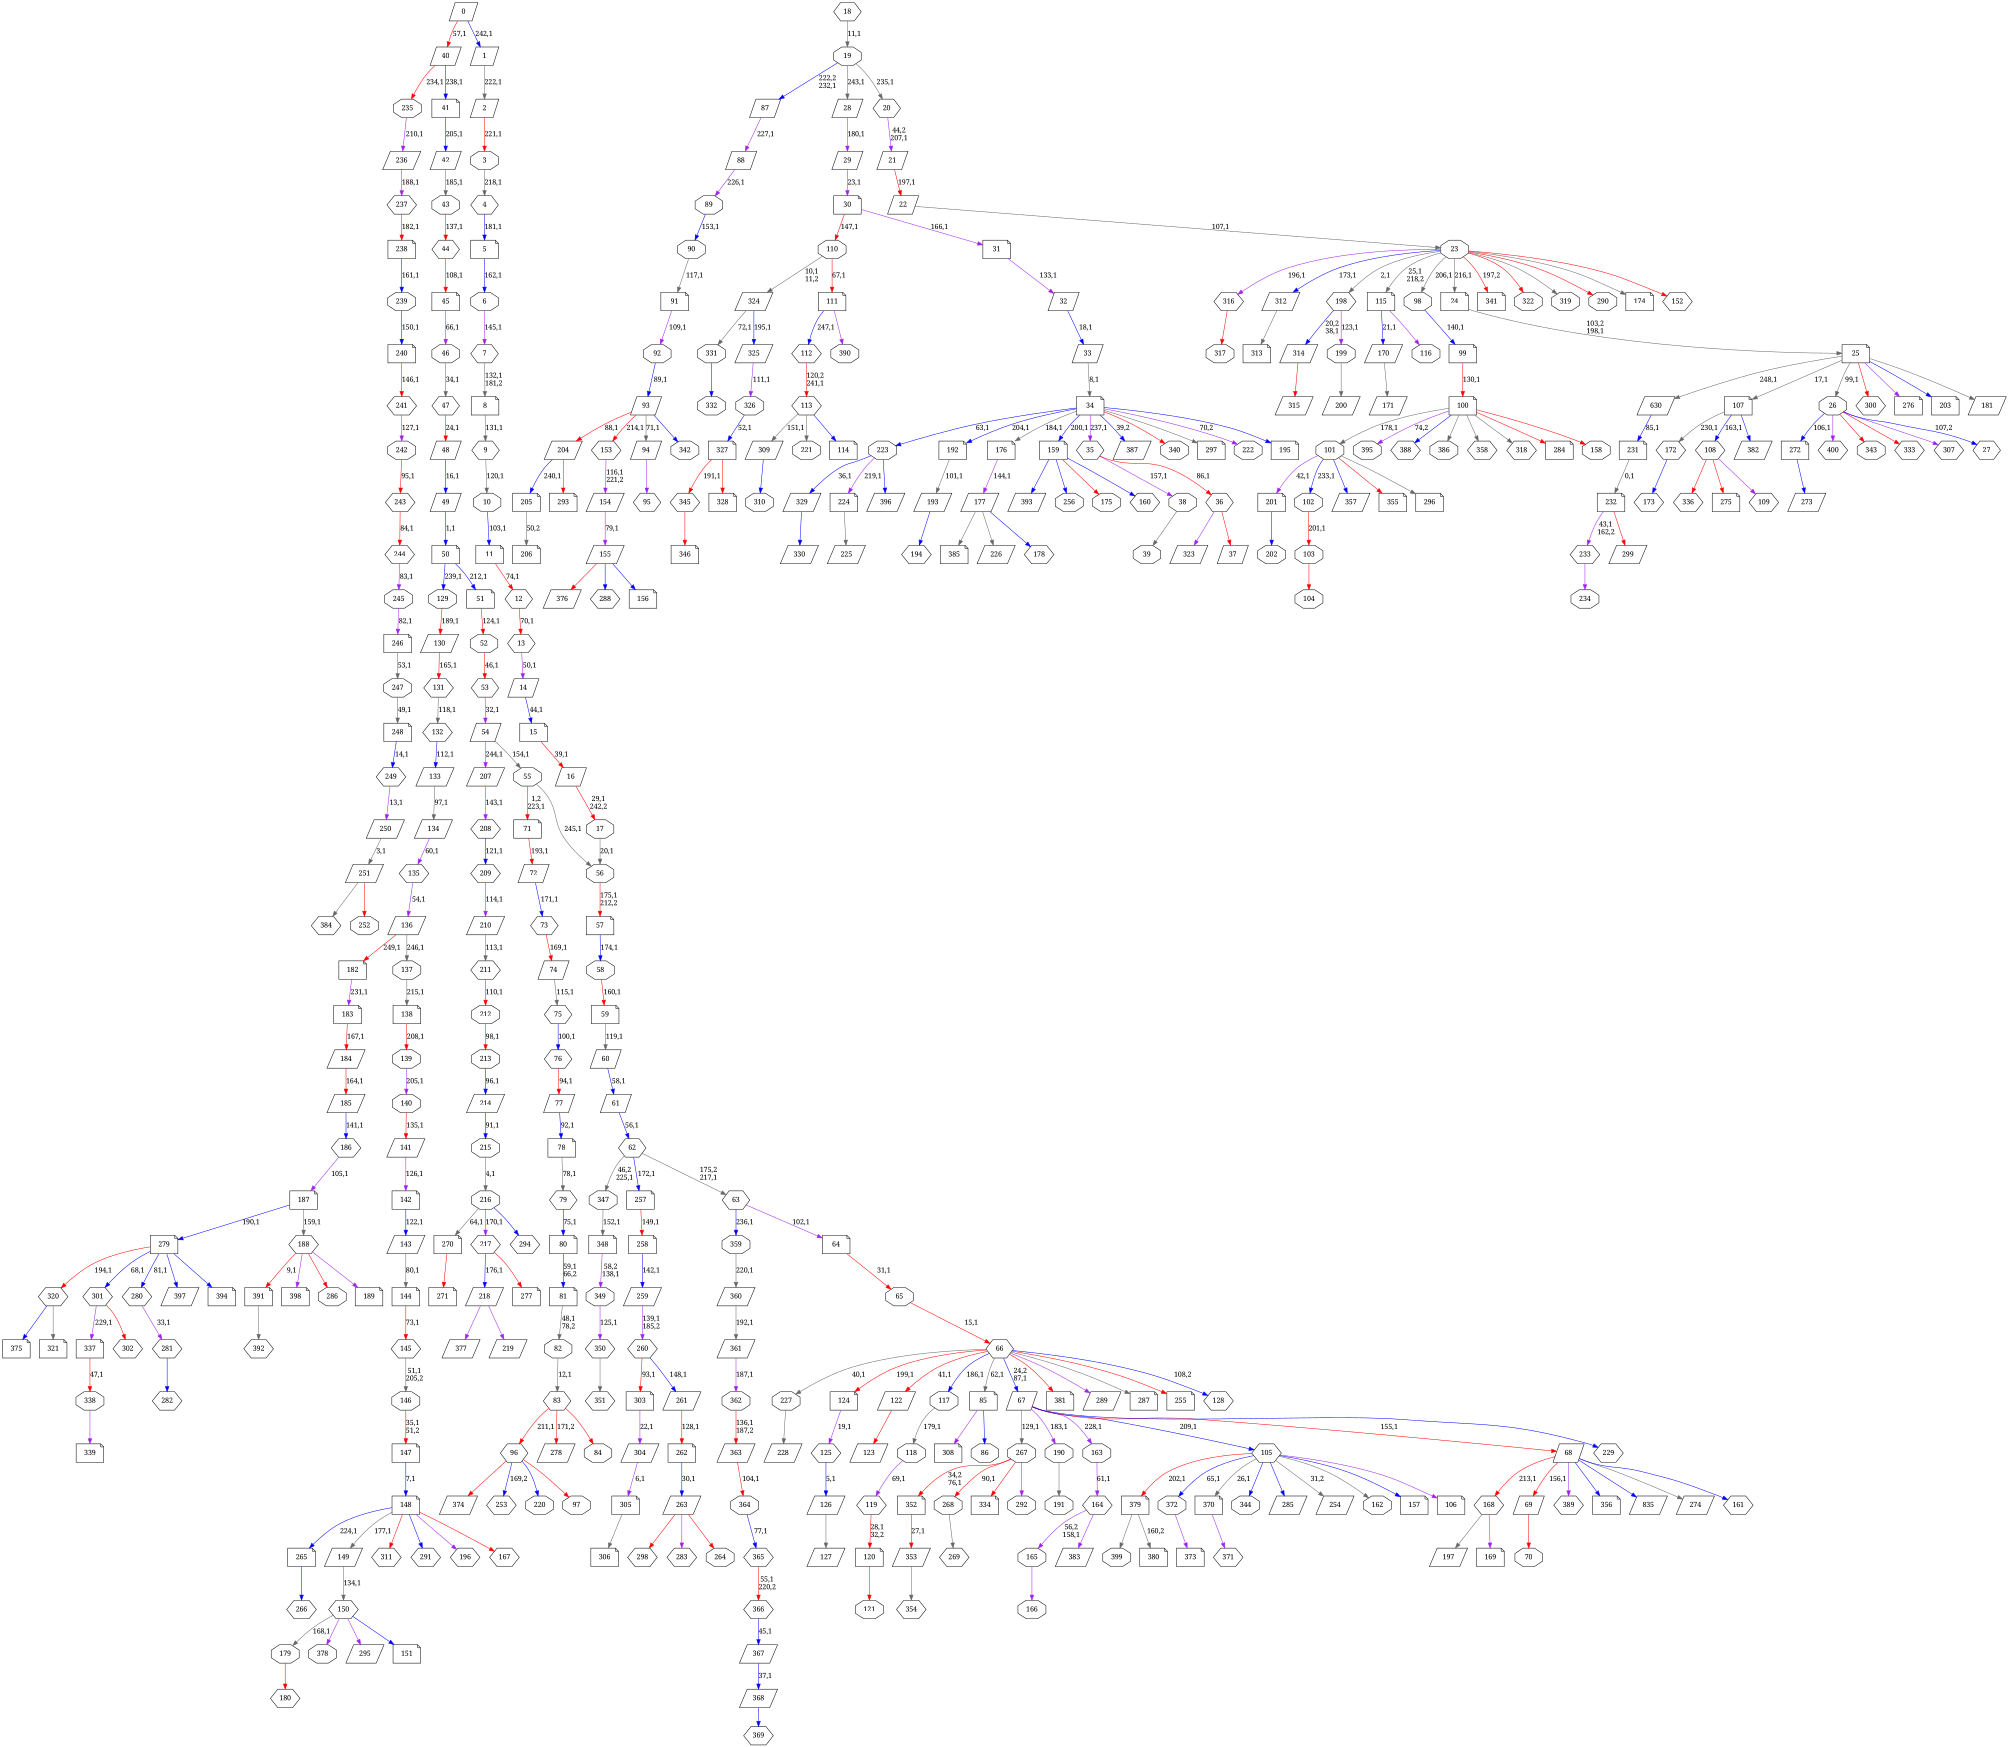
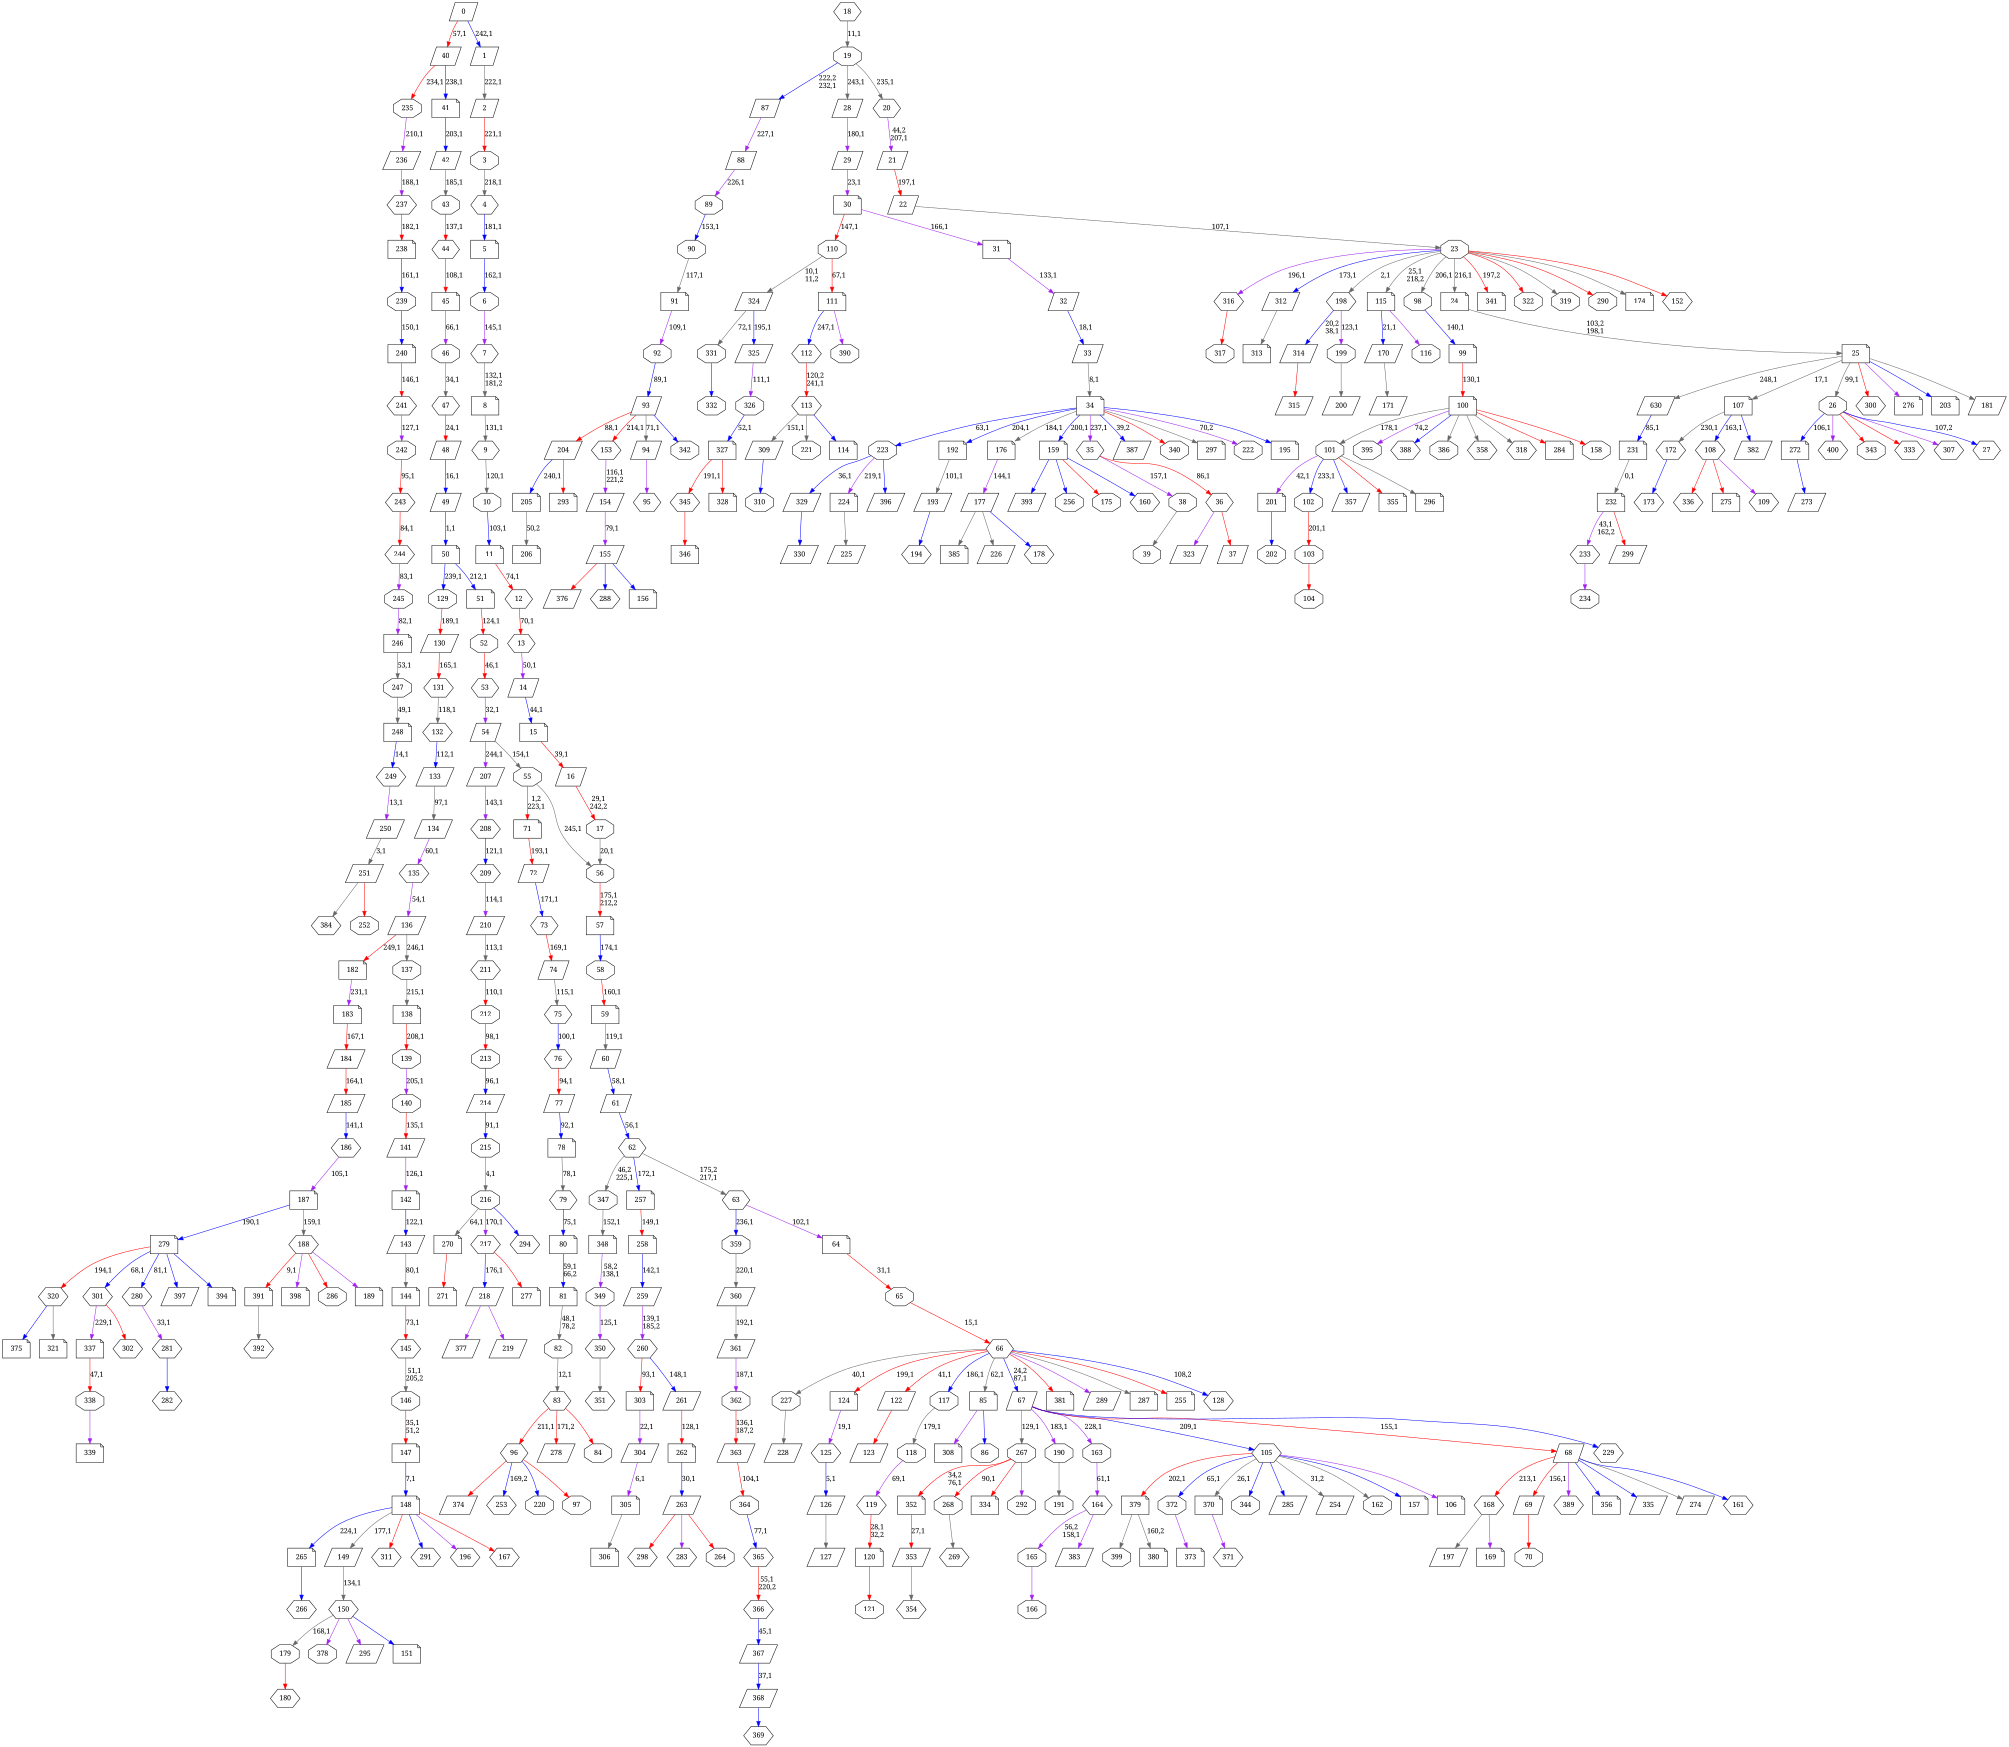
(454, 134) -> (454, 134)
(1648, 1505) -> (1648, 1505)
